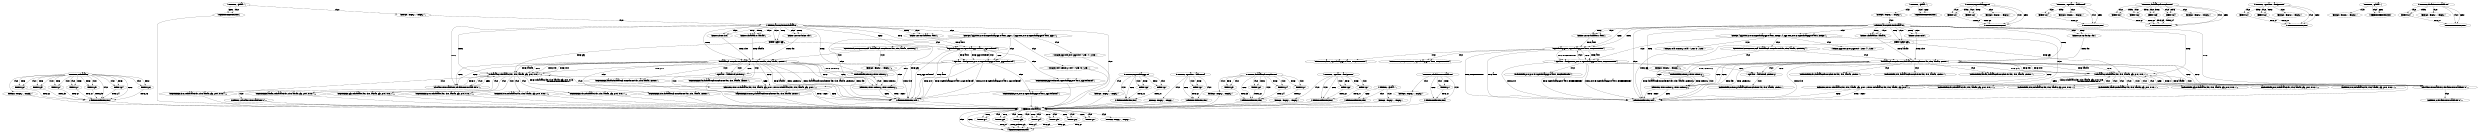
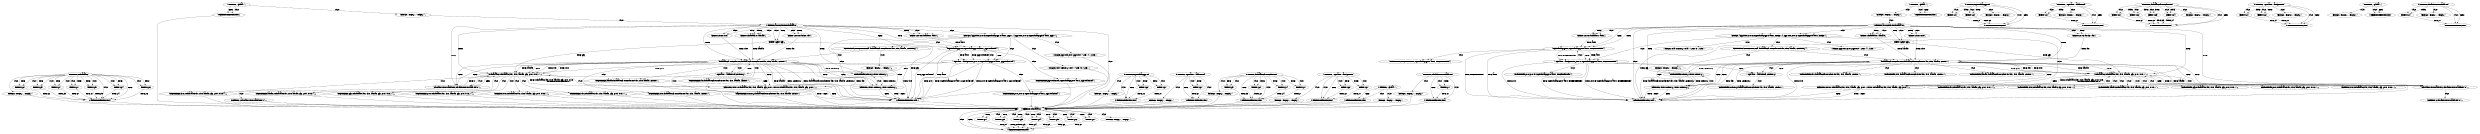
(1341, 62) -> none
